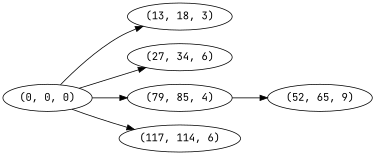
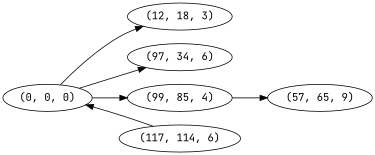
(180, 17) -> (180, 17)
(180, 57) -> (180, 57)
(180, 98) -> (180, 98)
(320, 98) -> (320, 98)
(99, 119) -> (123, 116)
